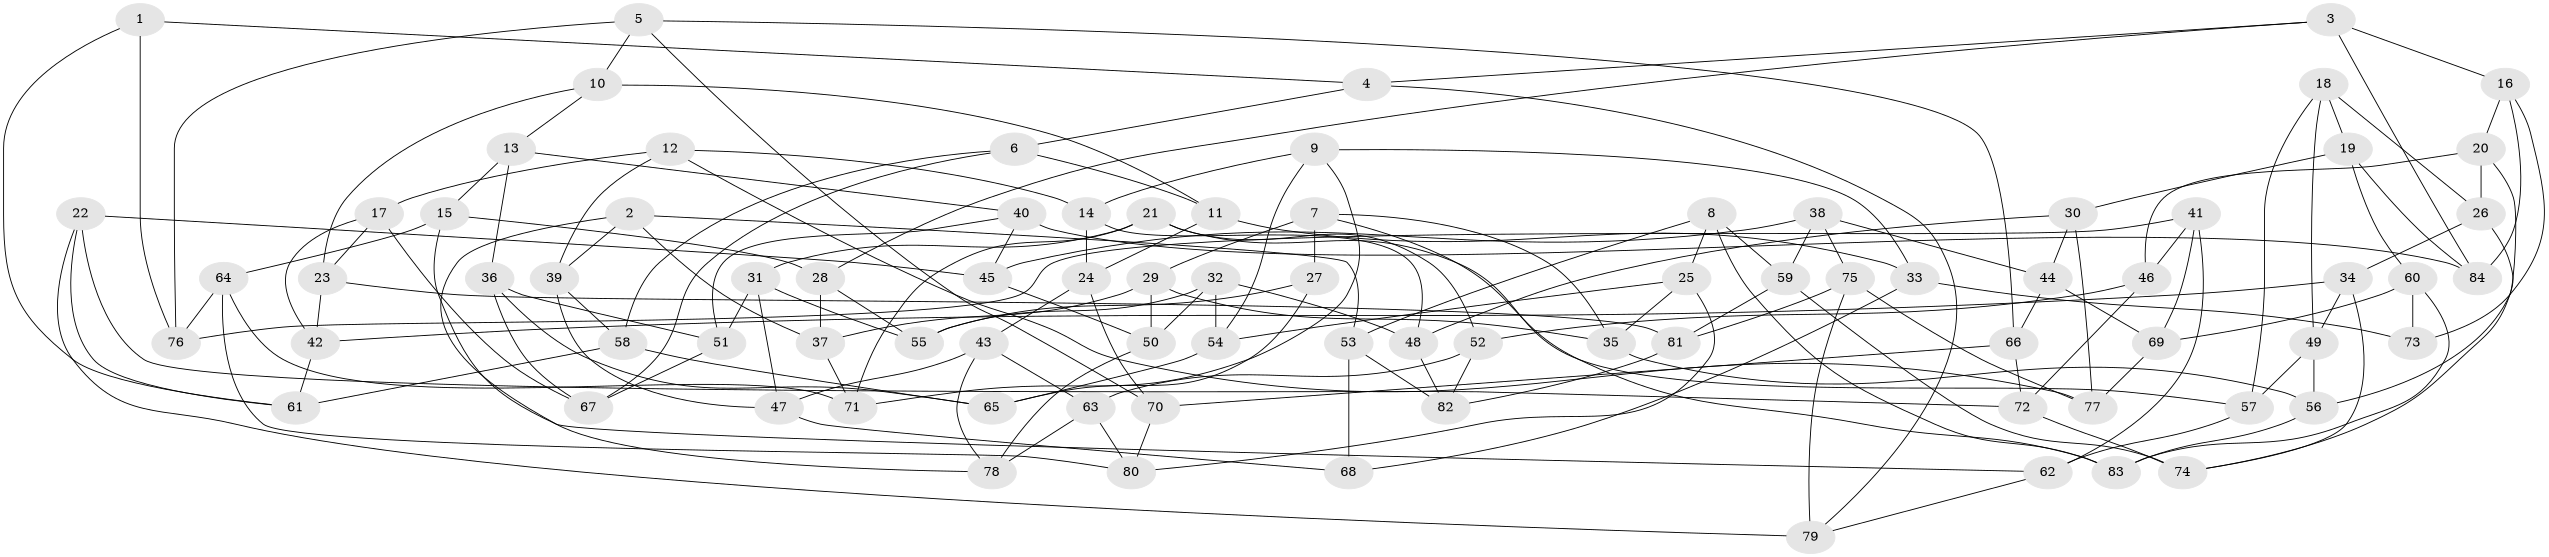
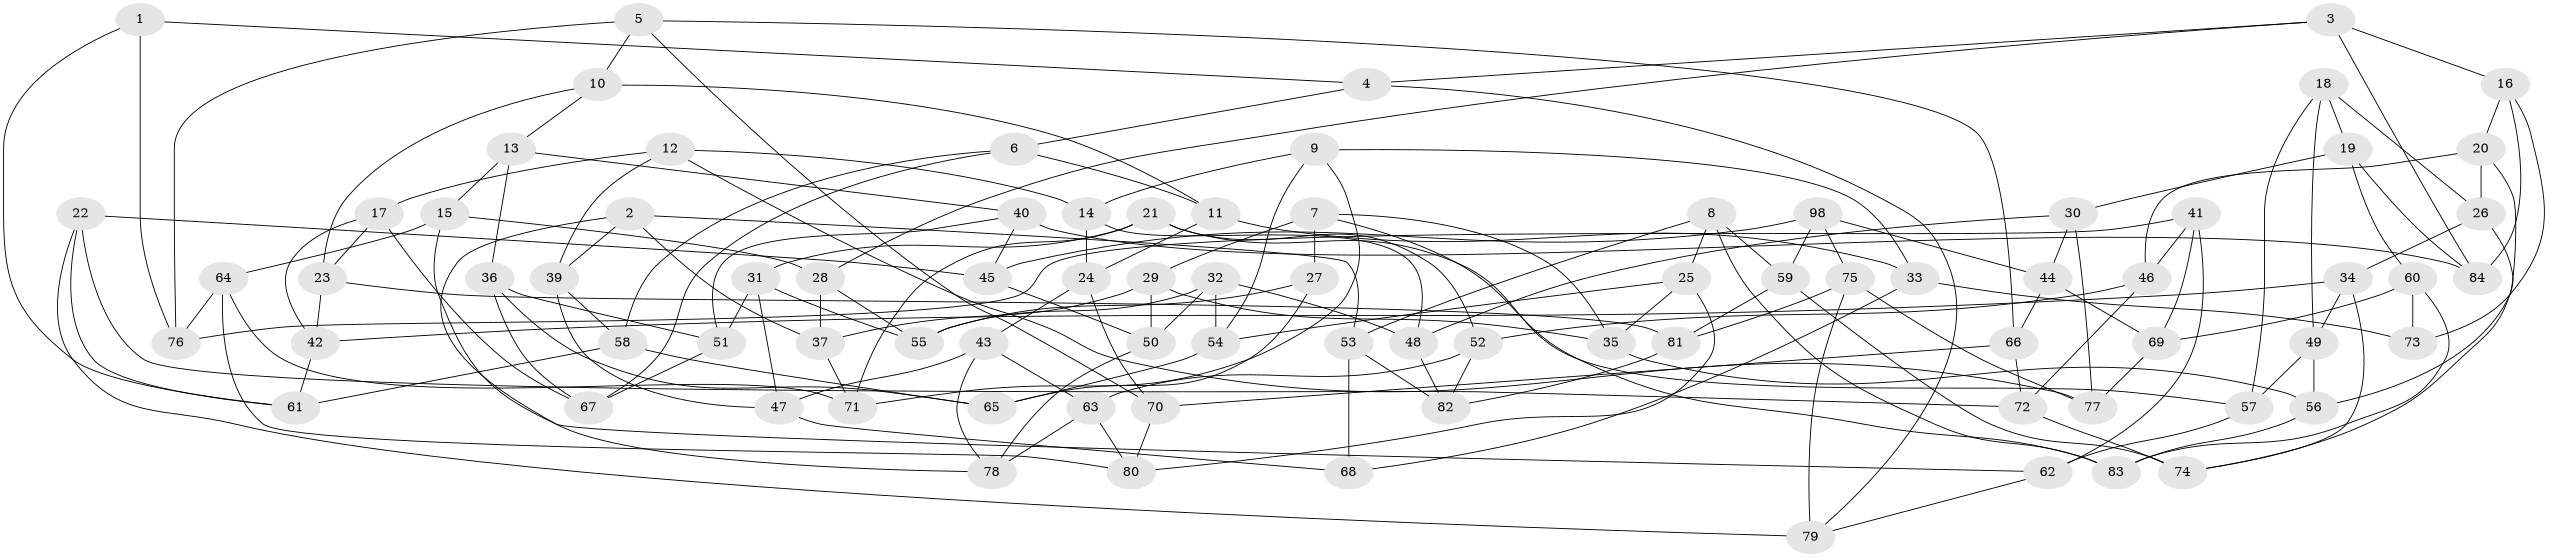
(1818, 214) -> (1818, 214)
